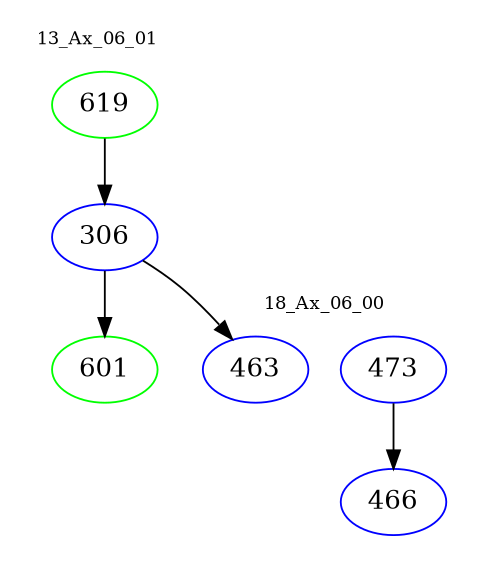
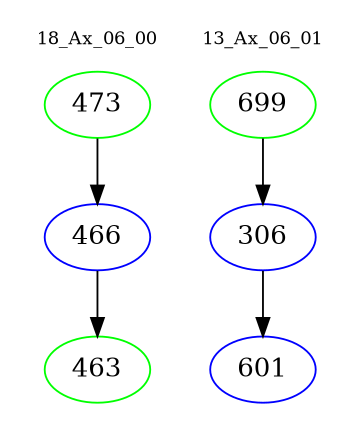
(105, 105) -> (263, 105)
(200, 305) -> (97, 294)
(105, 370) -> (263, 370)
(256, 370) -> (97, 370)
(394, 370) -> (97, 105)
